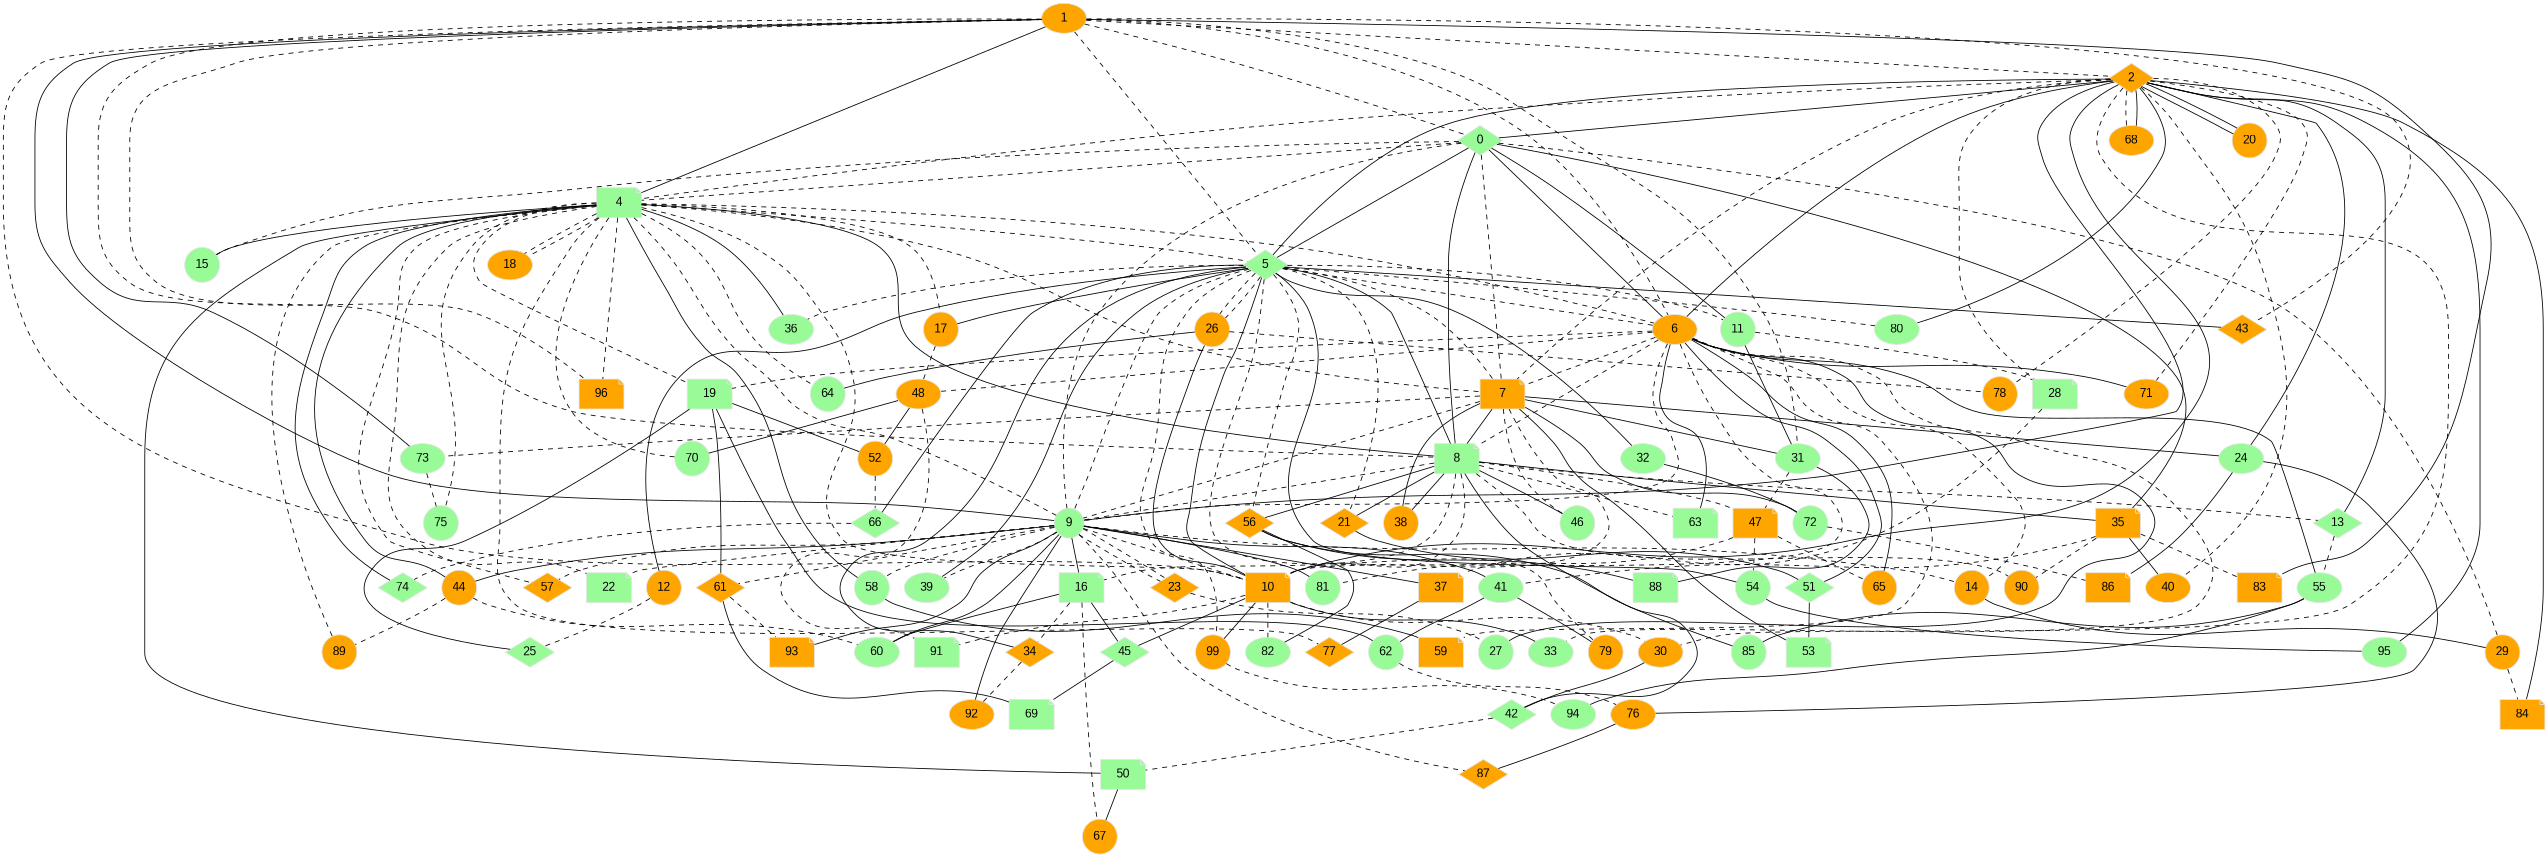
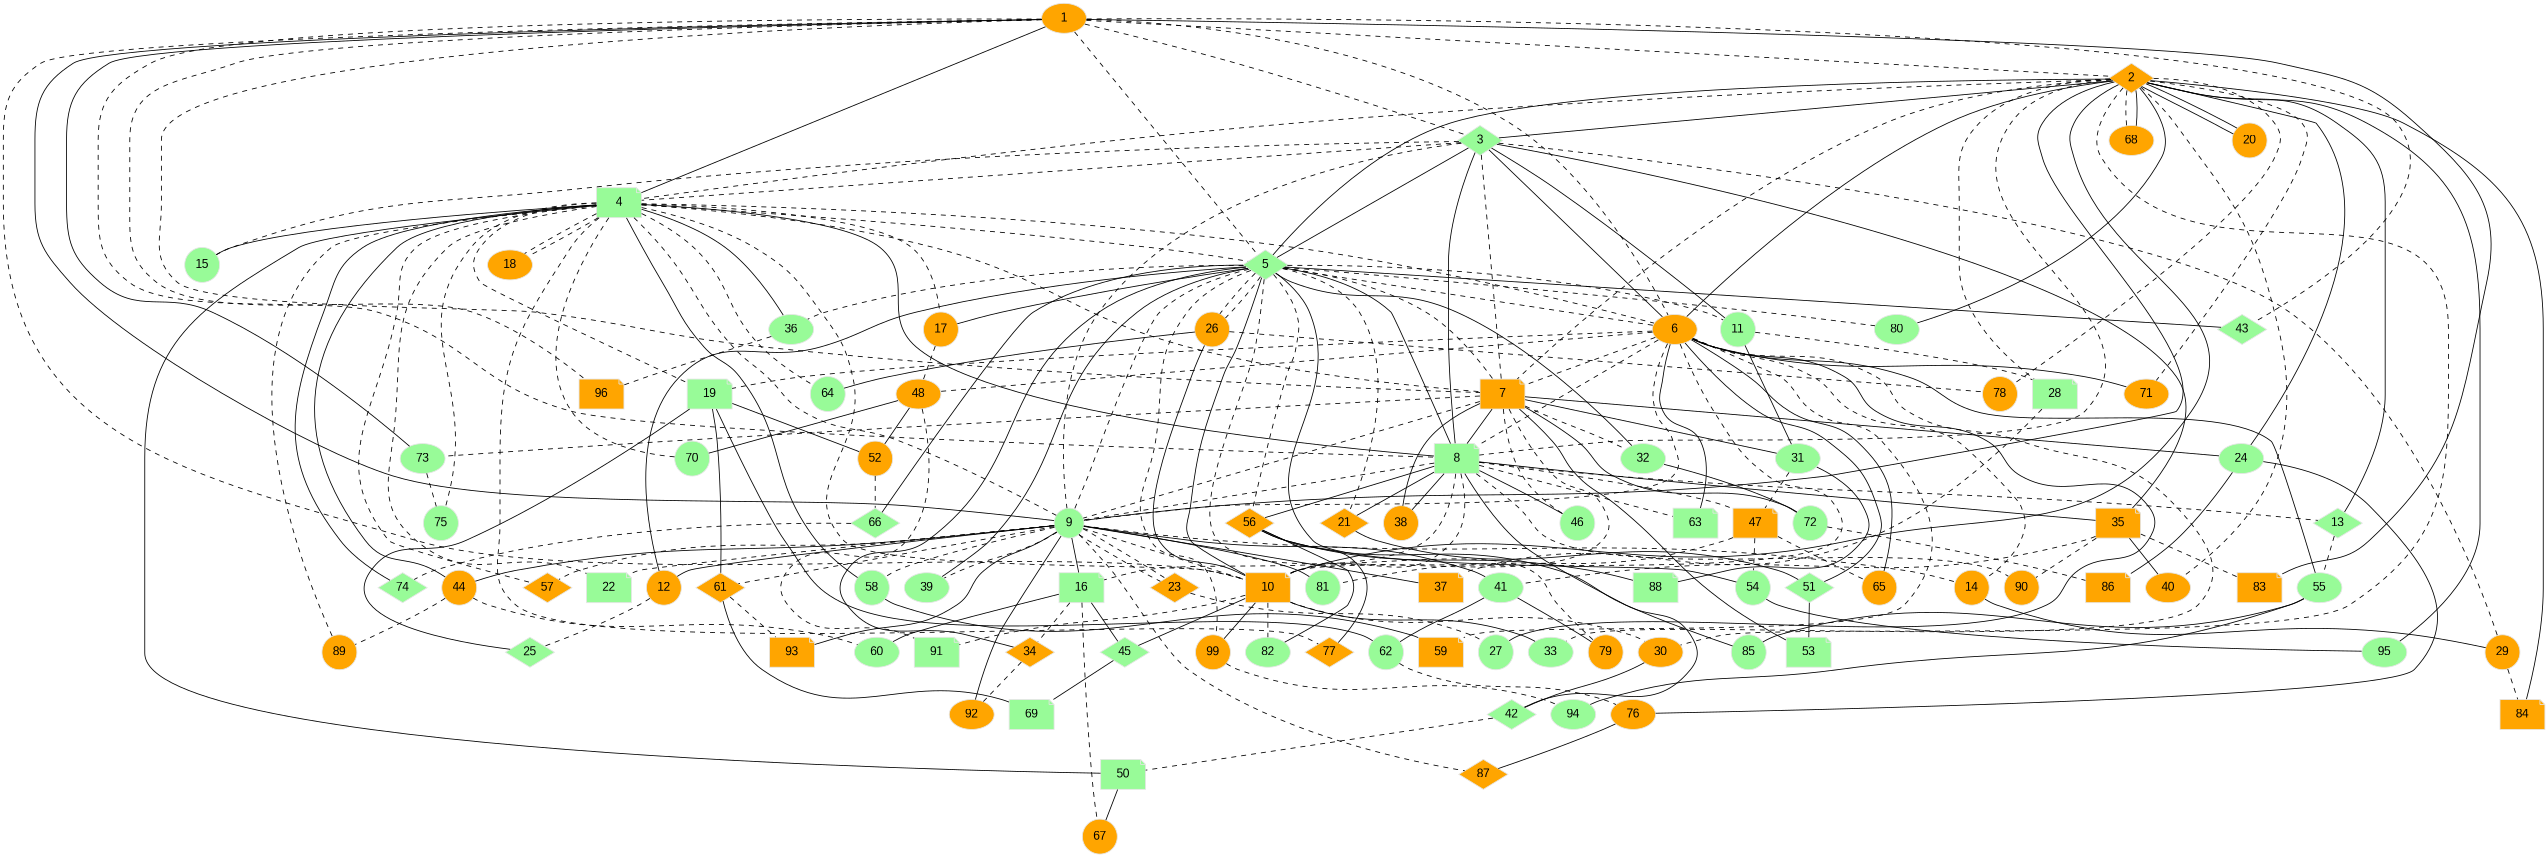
(1506, 98) -> (247, 298)
(1480, 140) -> (1480, 140)
(610, 298) -> (686, 364)
(2242, 329) -> (2242, 329)
none -> (2055, 424)
none -> (1575, 427)
(986, 604) -> (865, 547)
(1367, 630) -> (1367, 584)
